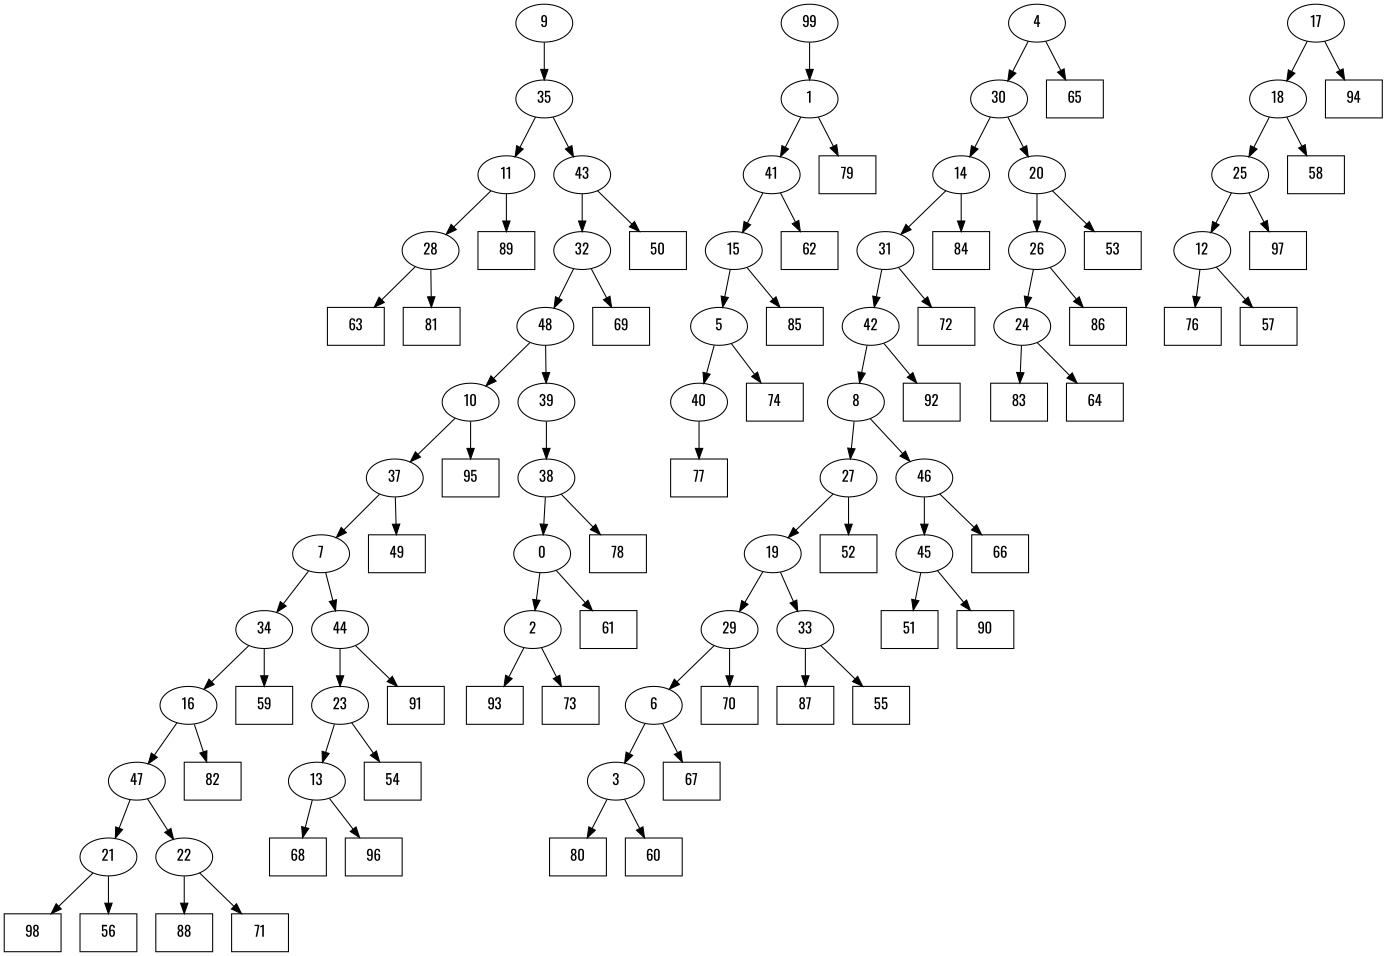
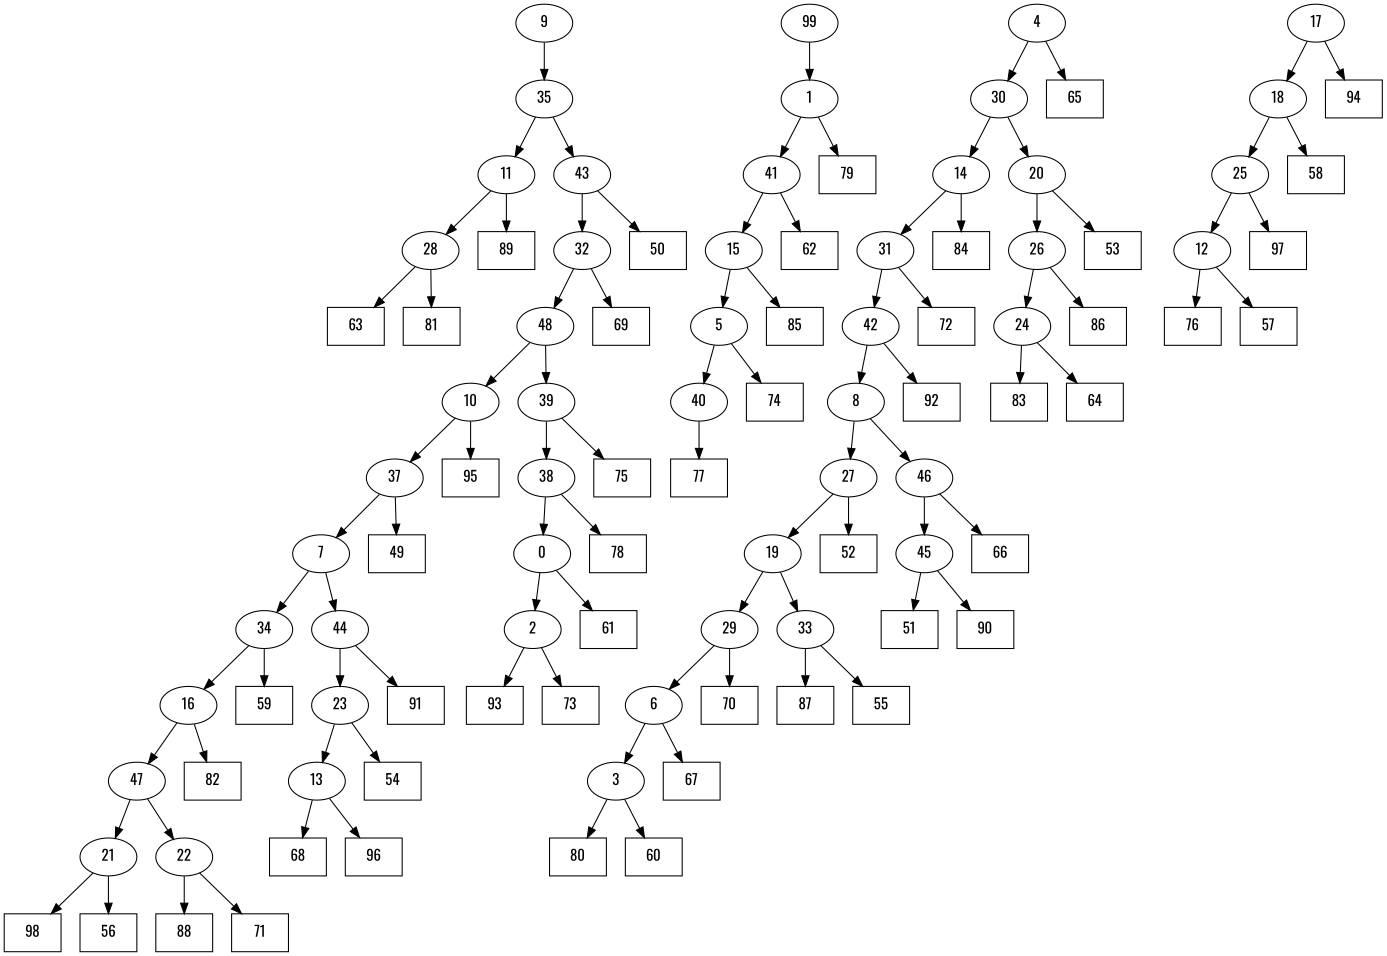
none -> (622, 478)
